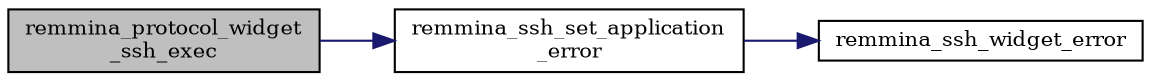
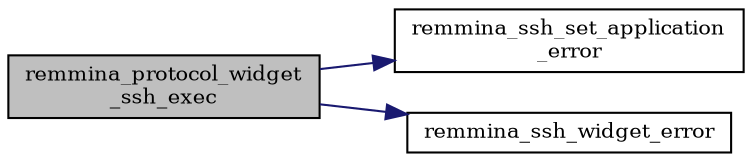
(771, 41) -> (353, 108)
